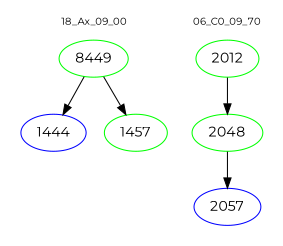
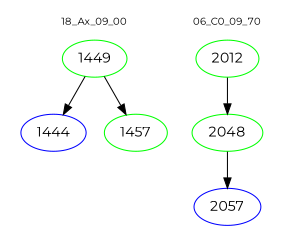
(94, 59) -> (95, 59)
